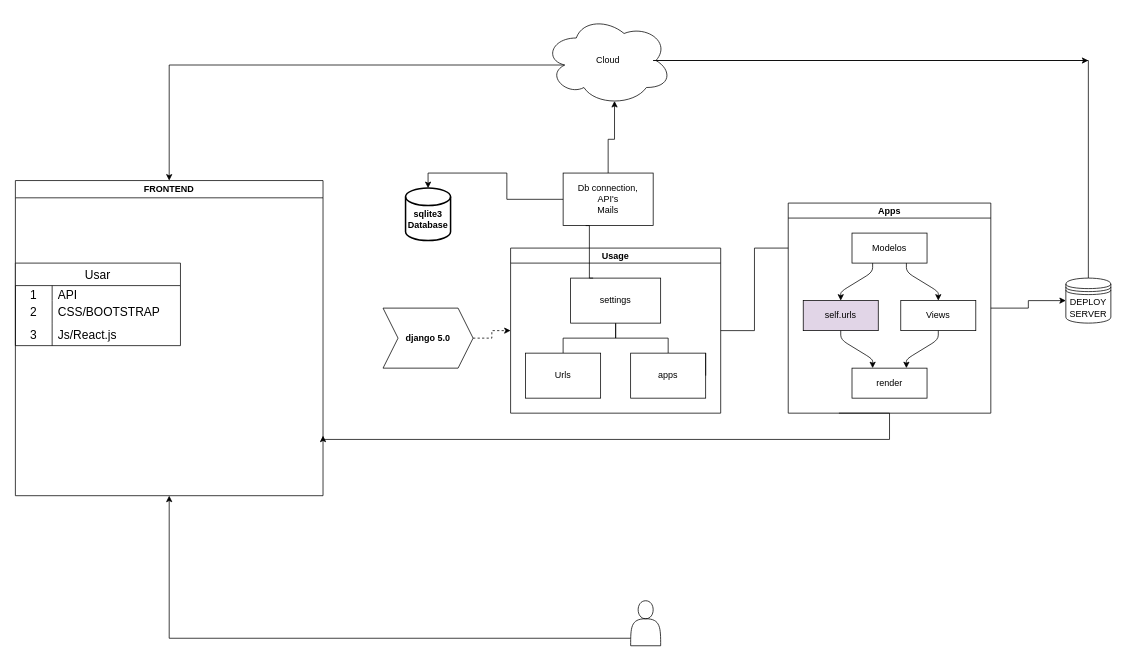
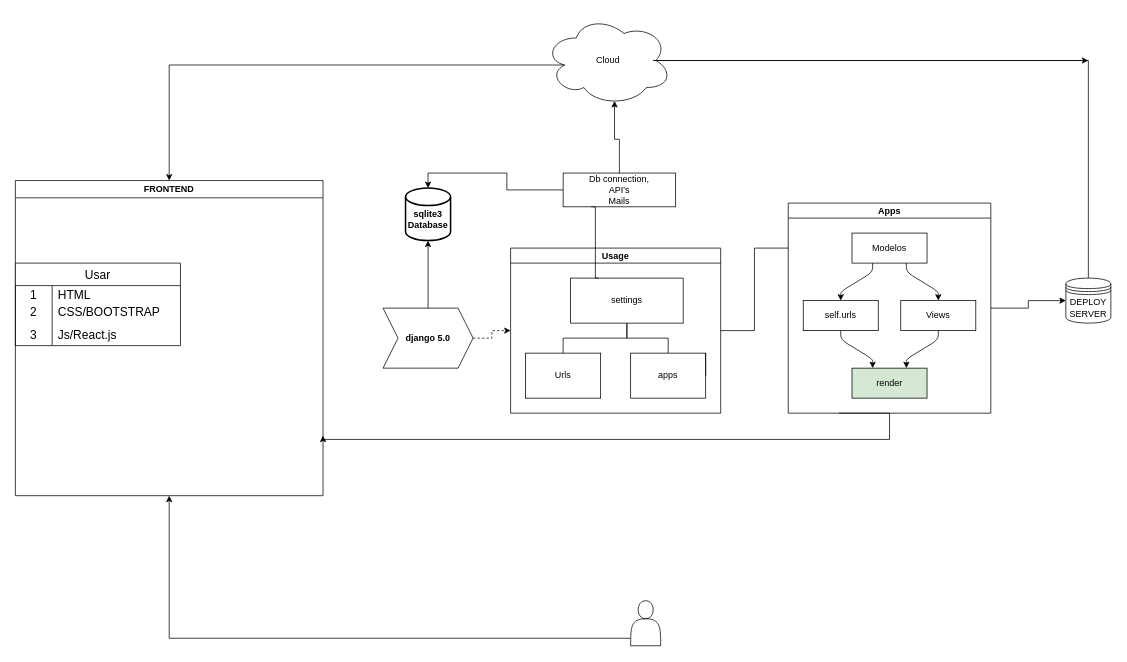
(608, 199) -> (619, 190)
none -> (428, 247)
(68, 293) -> (72, 293)
(615, 300) -> (627, 300)
(840, 315) -> (840, 315)
(889, 383) -> (889, 383)
